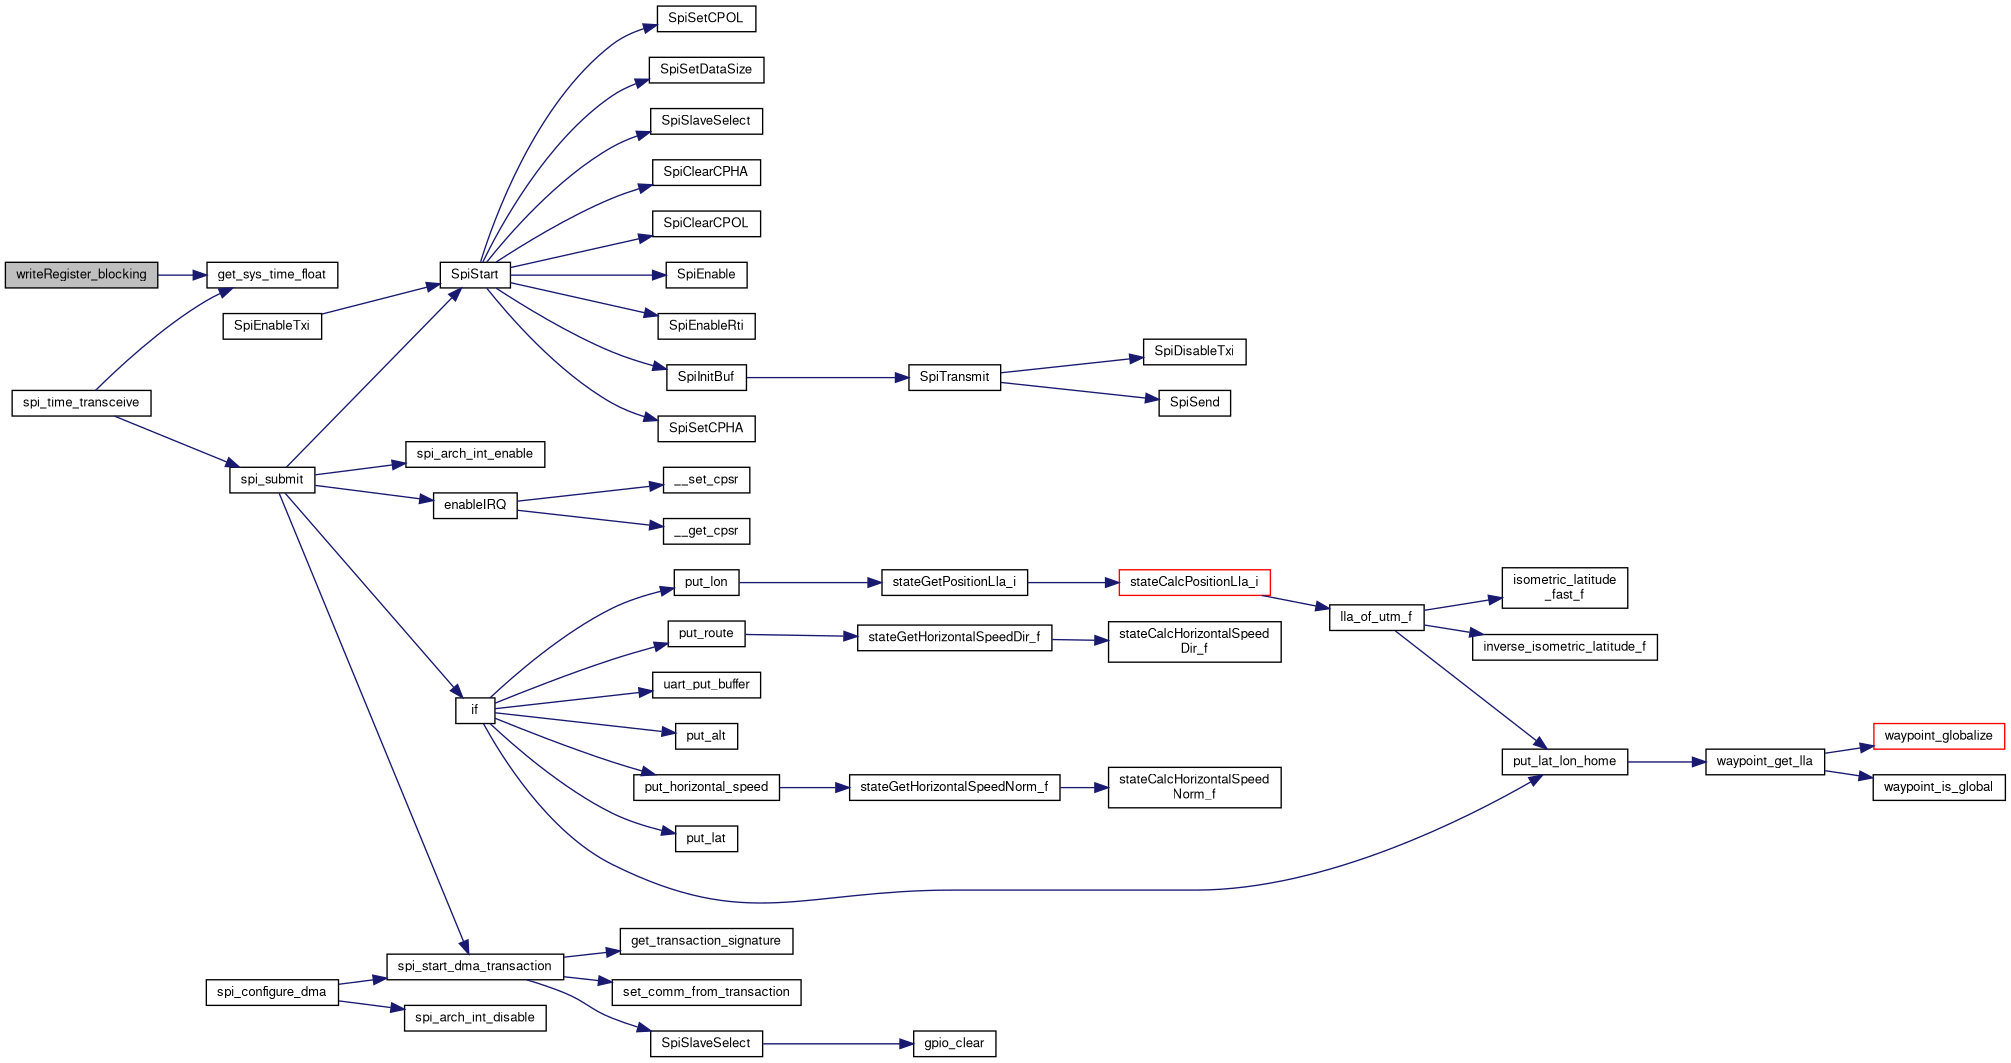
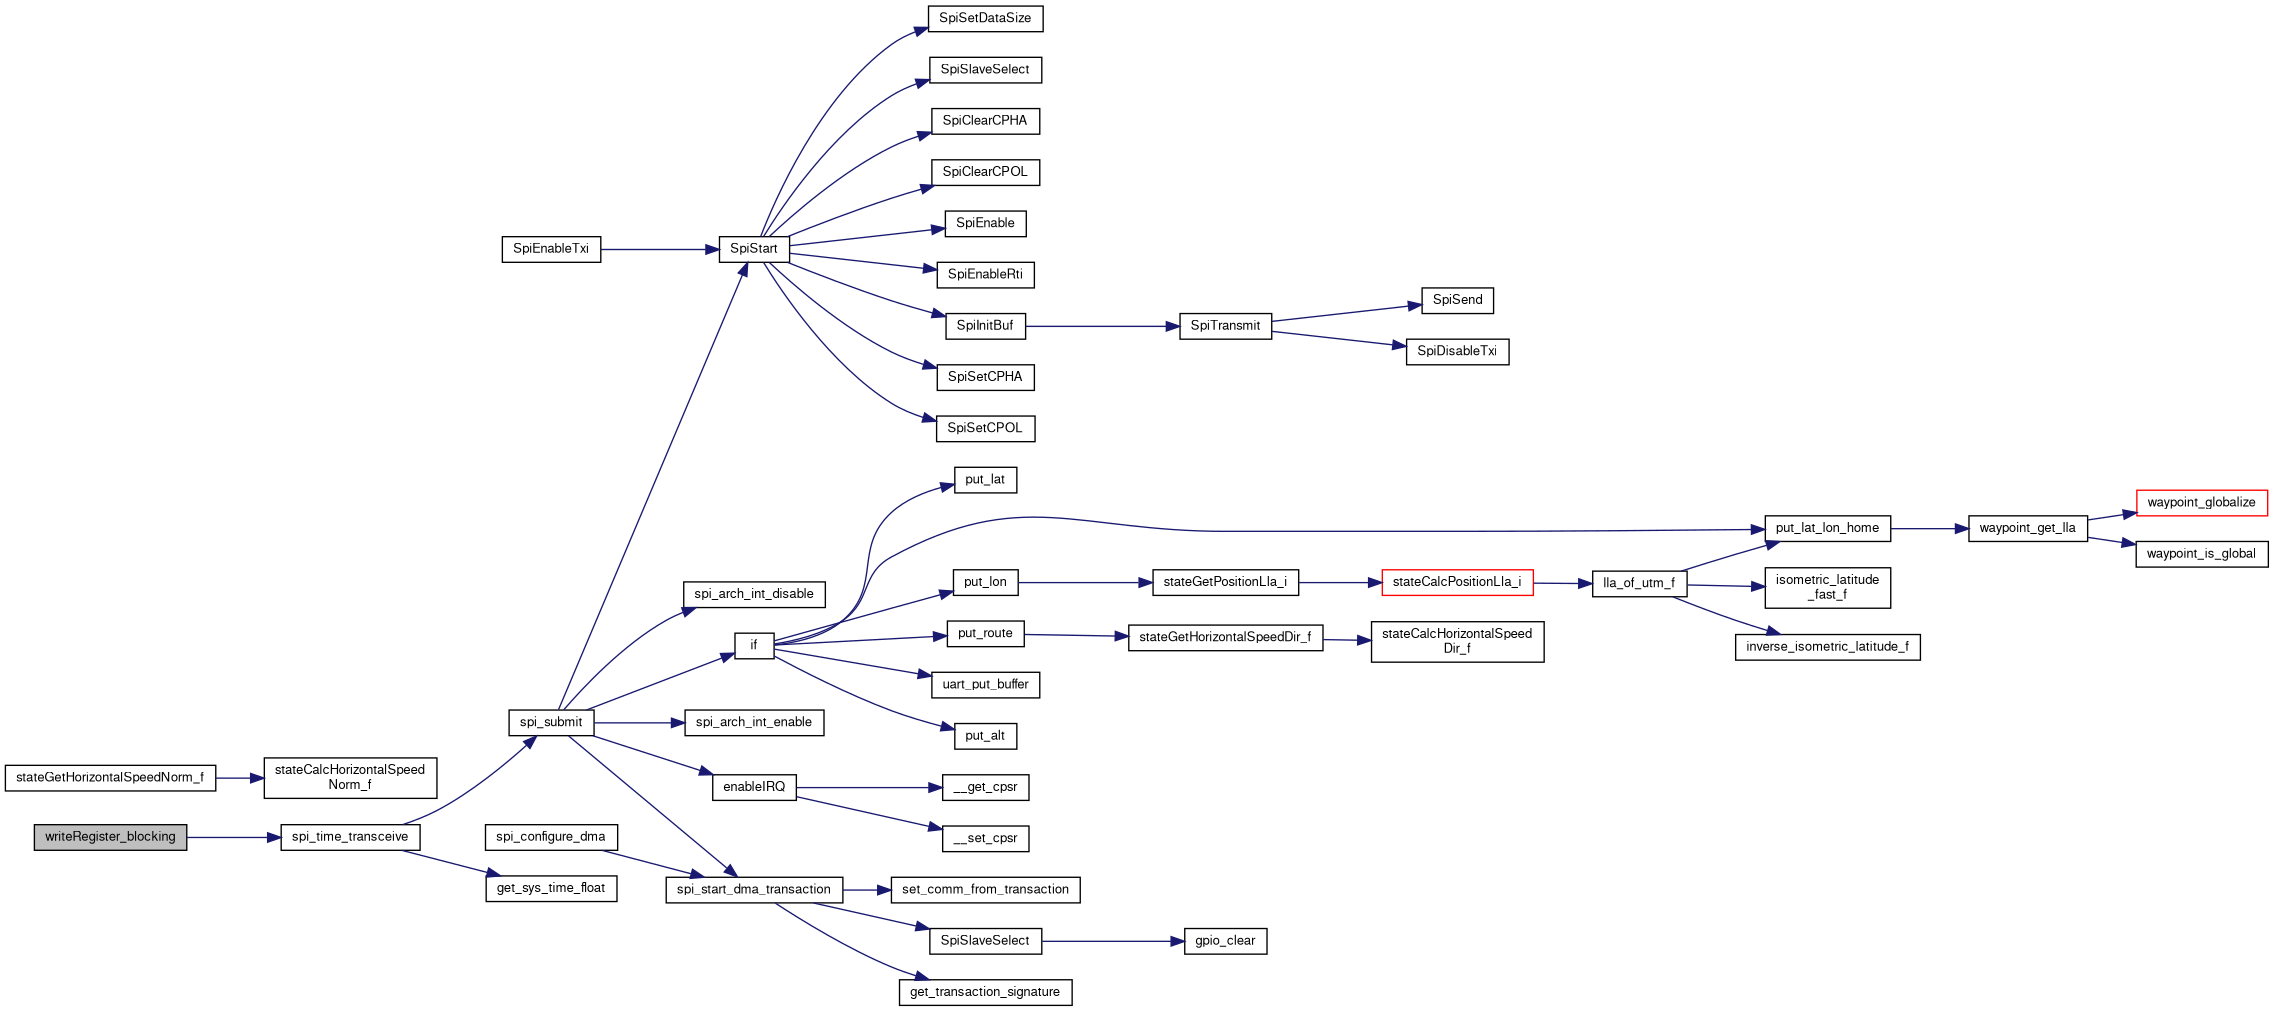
(176, 275) -> (227, 837)
(707, 788) -> none
(365, 1004) -> (618, 655)
